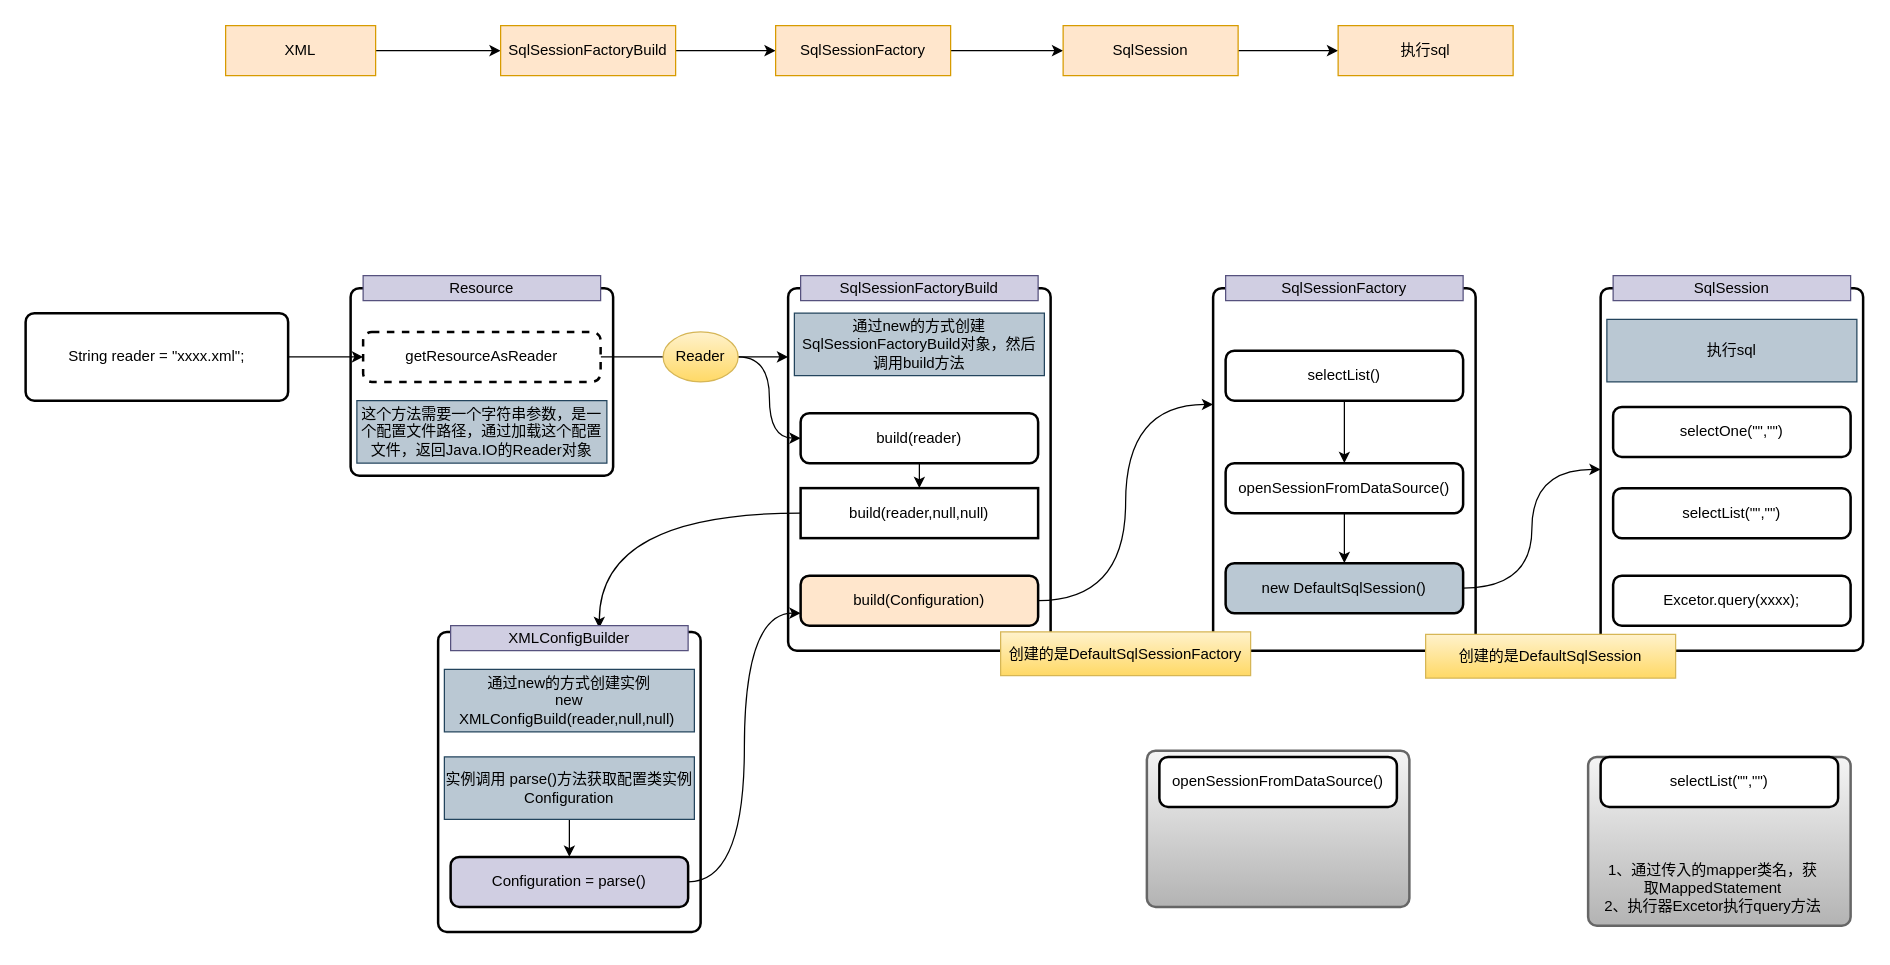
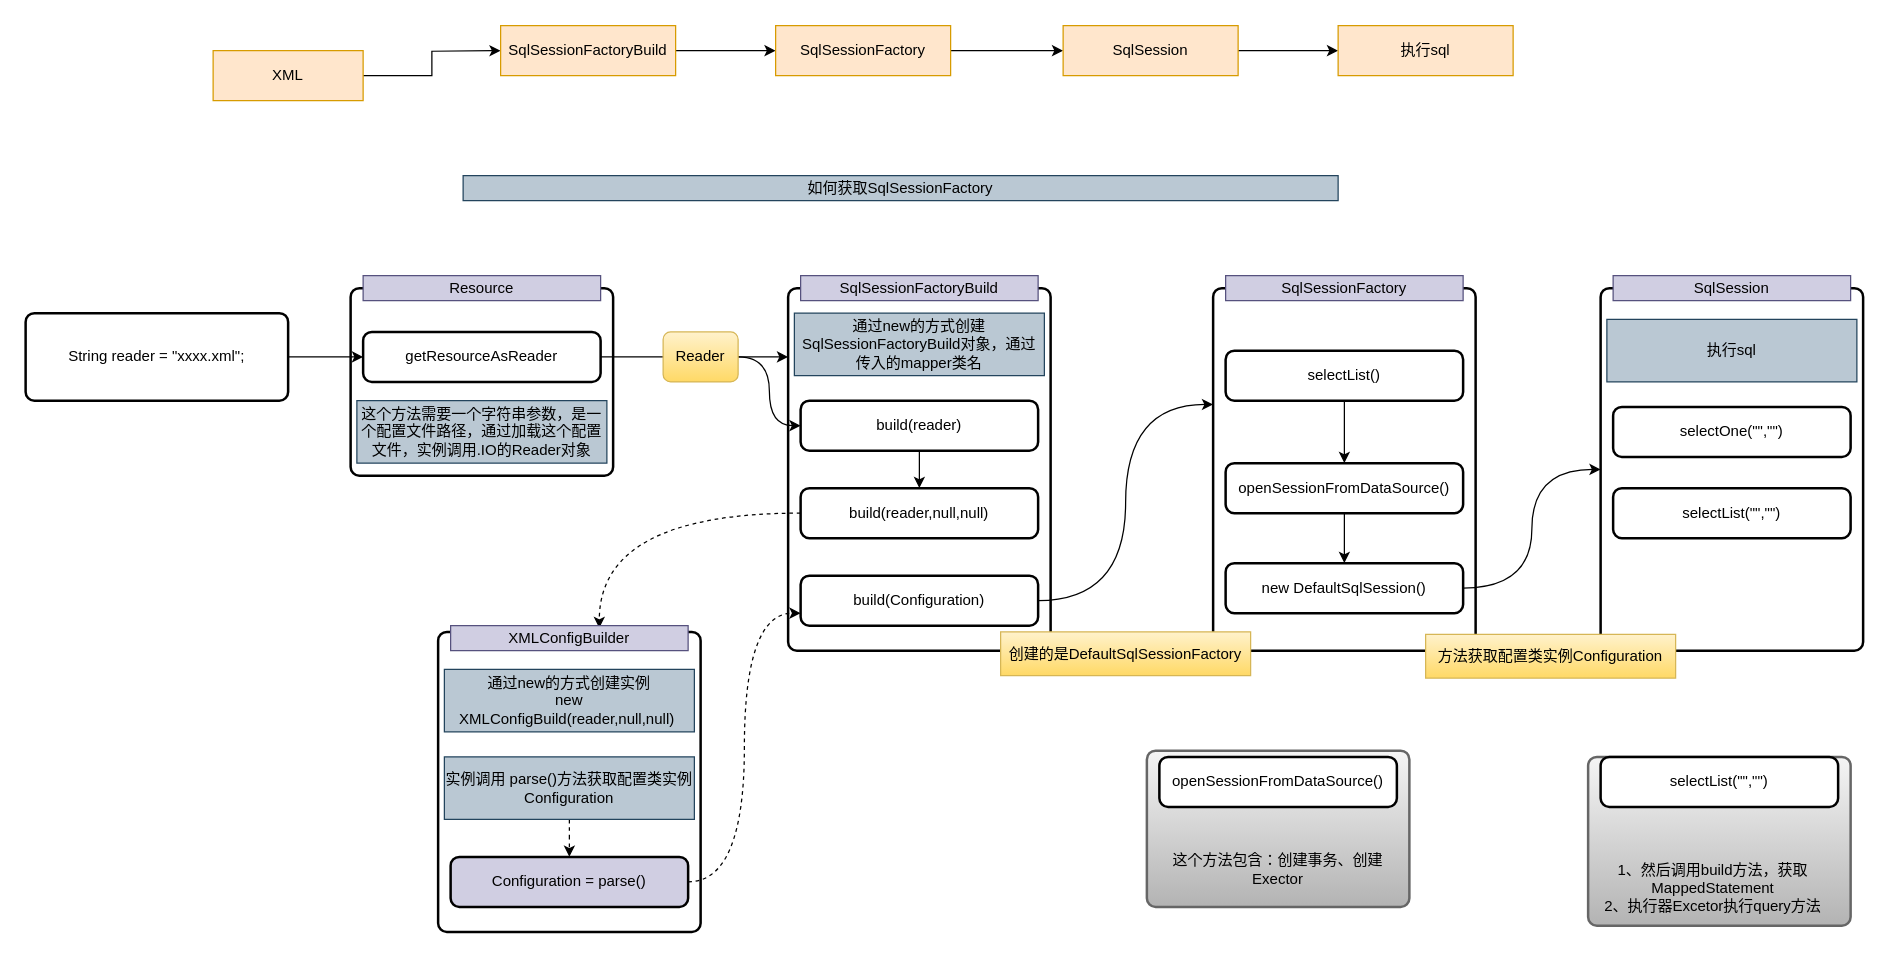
(301, 51) -> (288, 76)
none -> (901, 188)
(919, 344) -> (919, 344)
(482, 357) -> (482, 357)
(701, 357) -> (701, 357)
(482, 432) -> (482, 432)
(919, 438) -> (919, 426)
(919, 513) -> (919, 513)
(675, 529) -> (675, 529)
(1344, 588) -> (1344, 588)
(919, 601) -> (919, 601)
(1732, 601) -> none
(1551, 657) -> (1551, 657)
(744, 749) -> (744, 749)
(569, 839) -> (569, 839)
none -> (1278, 869)
(1713, 888) -> (1713, 888)
